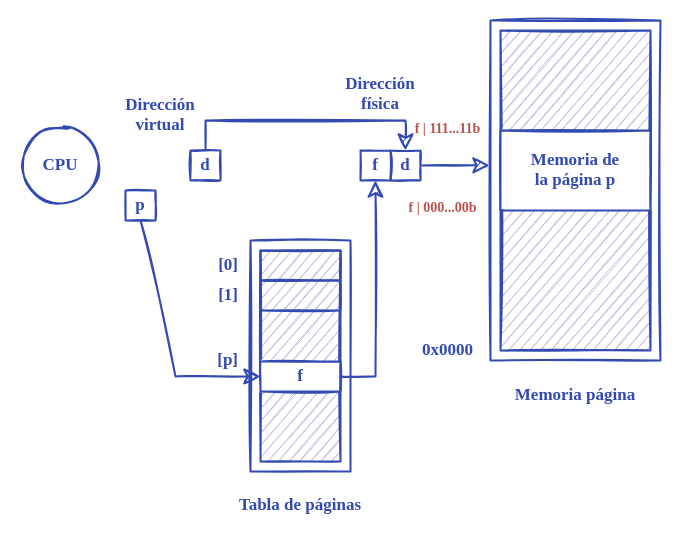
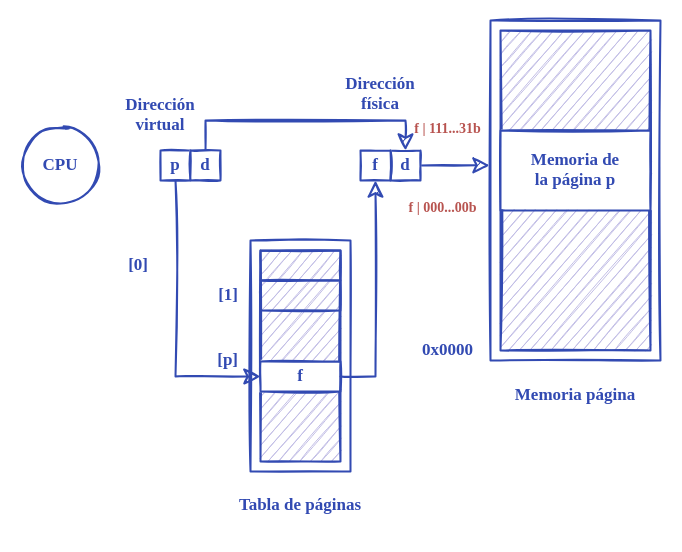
(448, 128) -> (448, 128)
(141, 206) -> (176, 166)
(226, 266) -> (136, 266)
